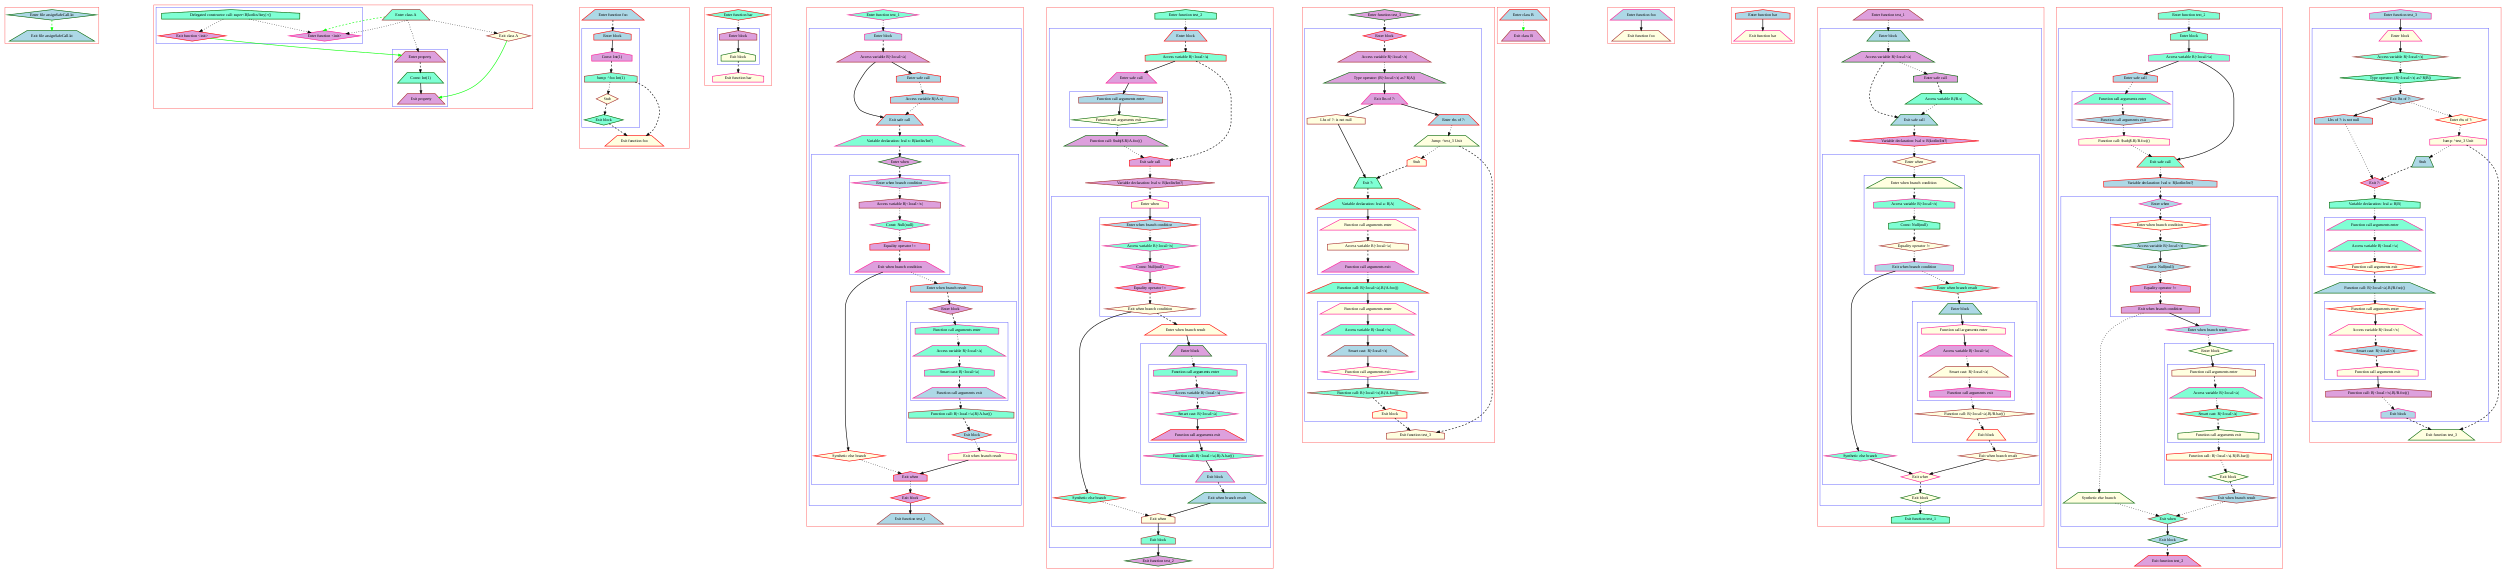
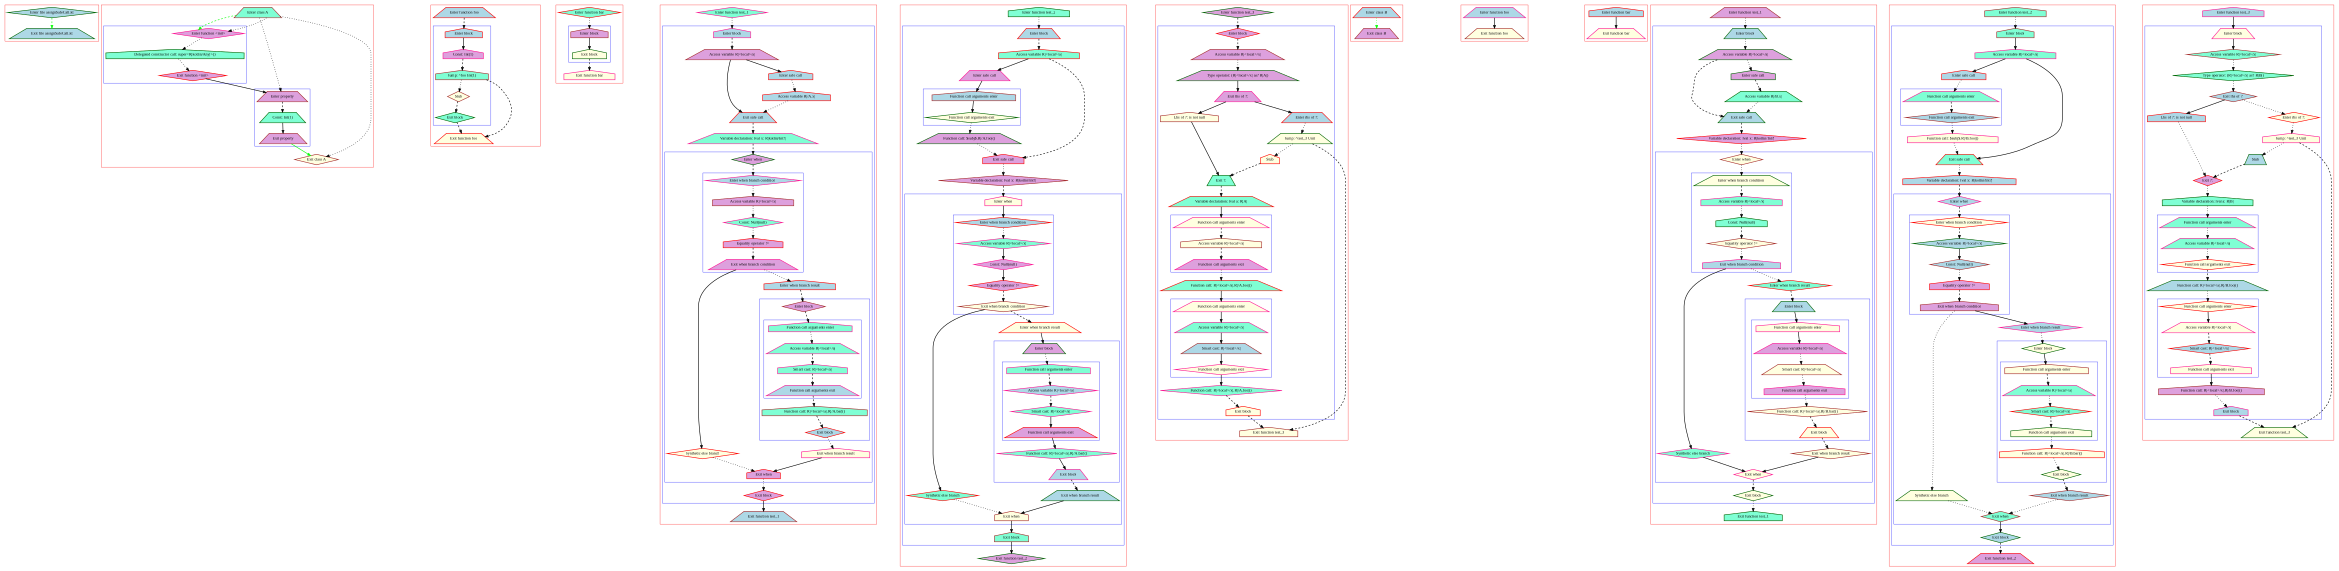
(278, 26) -> (193, 43)
(304, 48) -> (234, 85)
(483, 79) -> (300, 149)
(1368, 393) -> (1221, 391)
